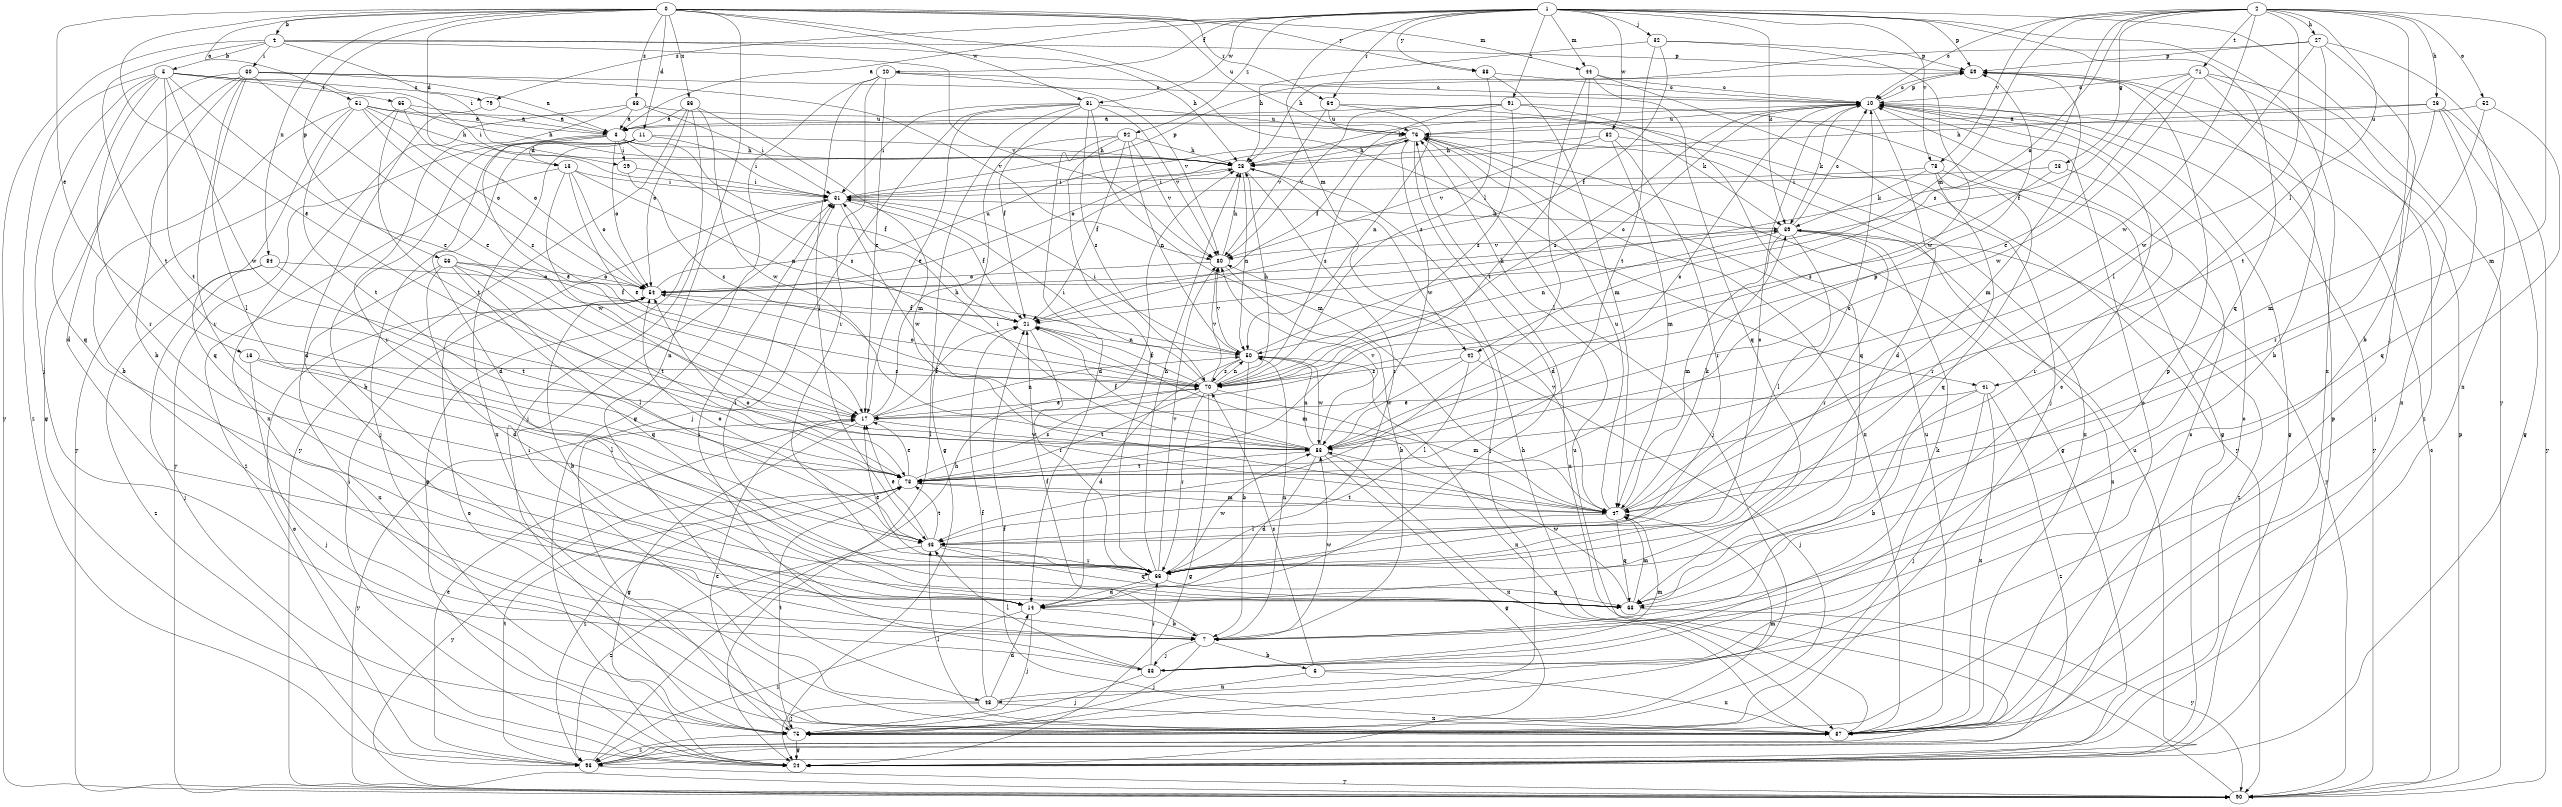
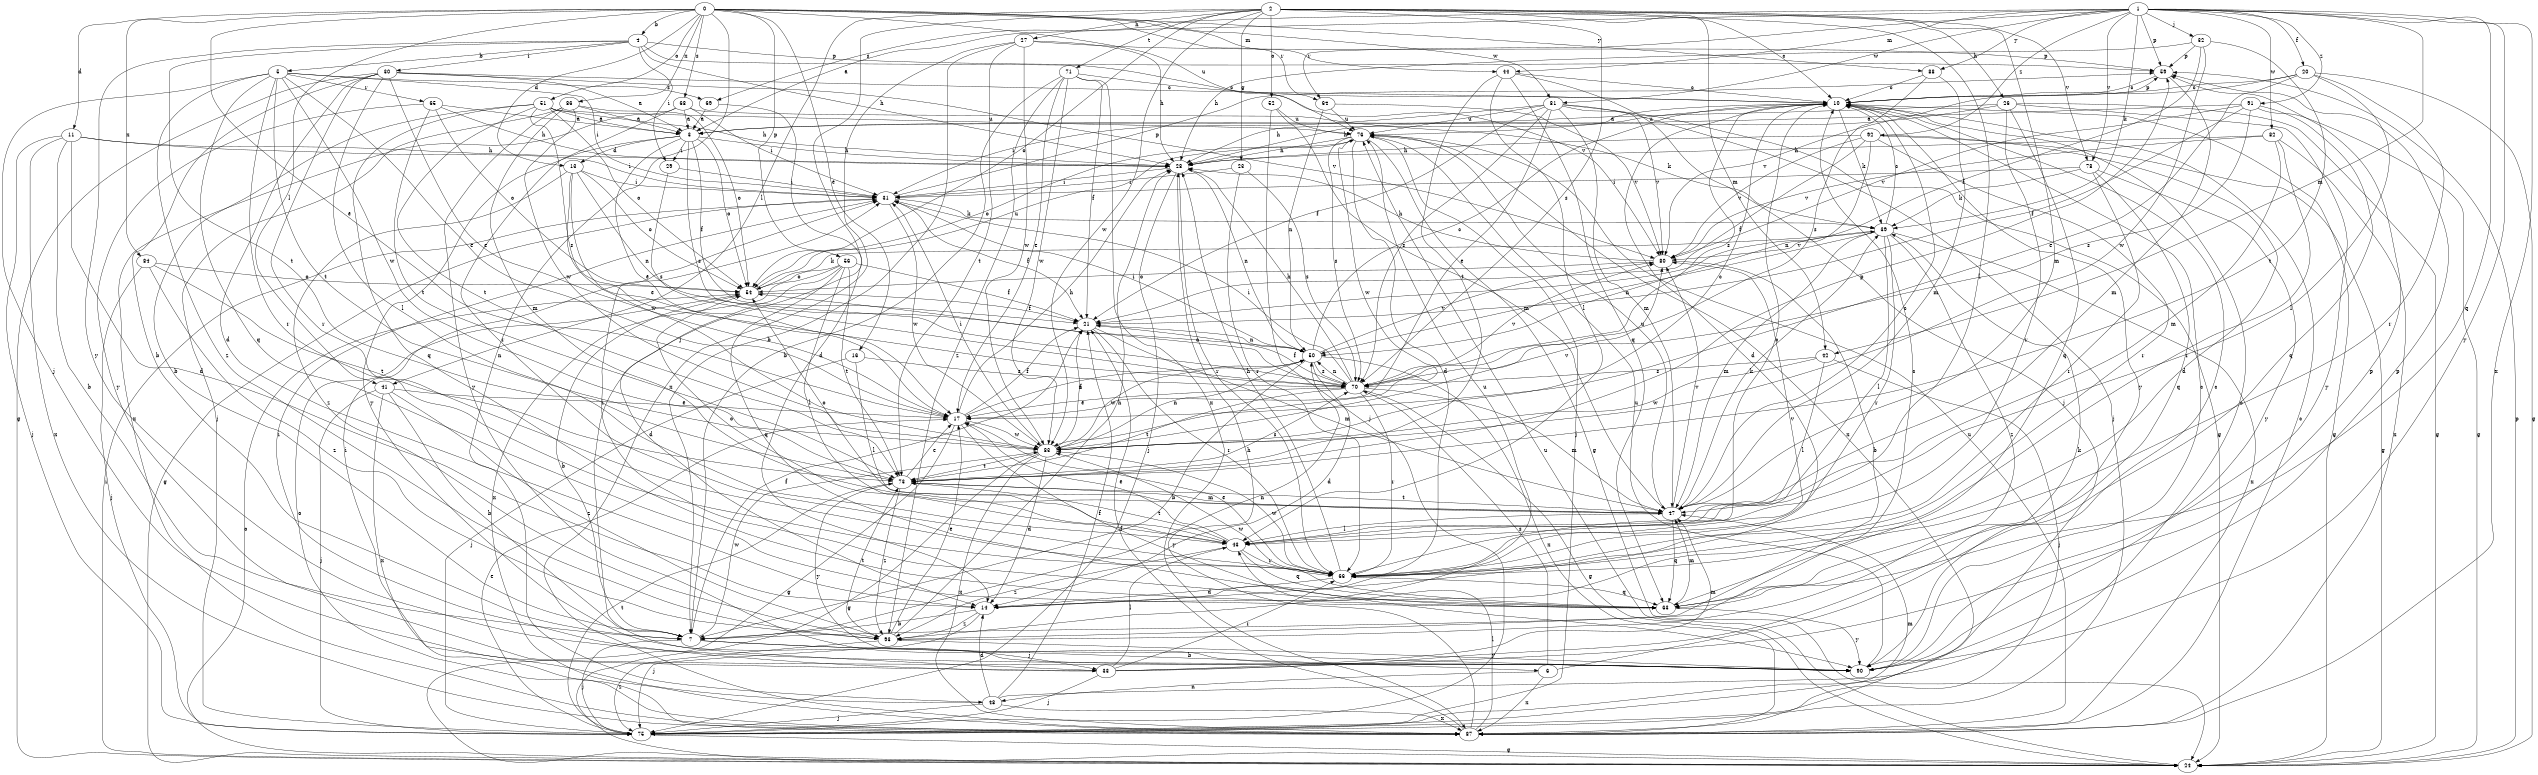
(490, 104) -> (709, 104)
(1997, 231) -> none
(931, 435) -> (2220, 435)
(697, 739) -> (703, 656)
